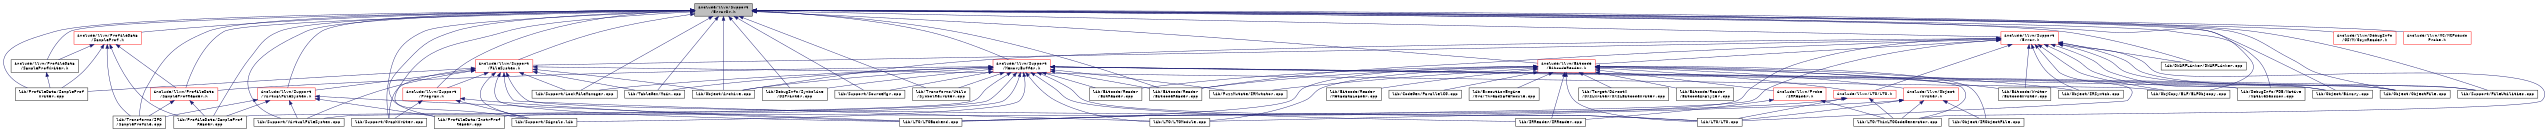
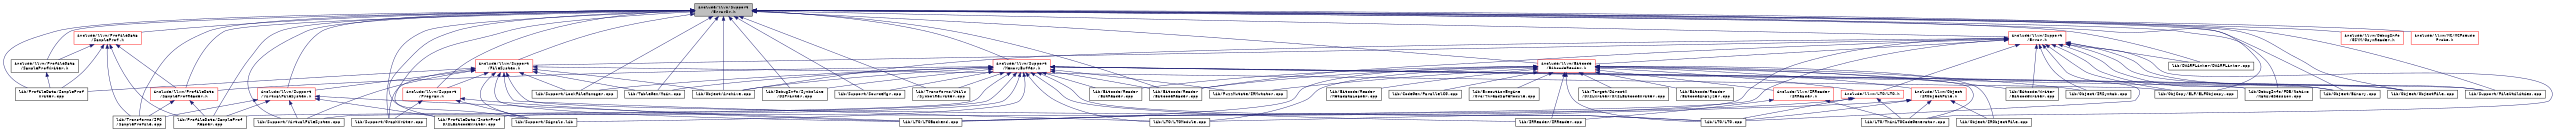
(1800, 94) -> (1804, 94)
(1931, 94) -> (1939, 94)
(469, 122) -> (469, 122)
